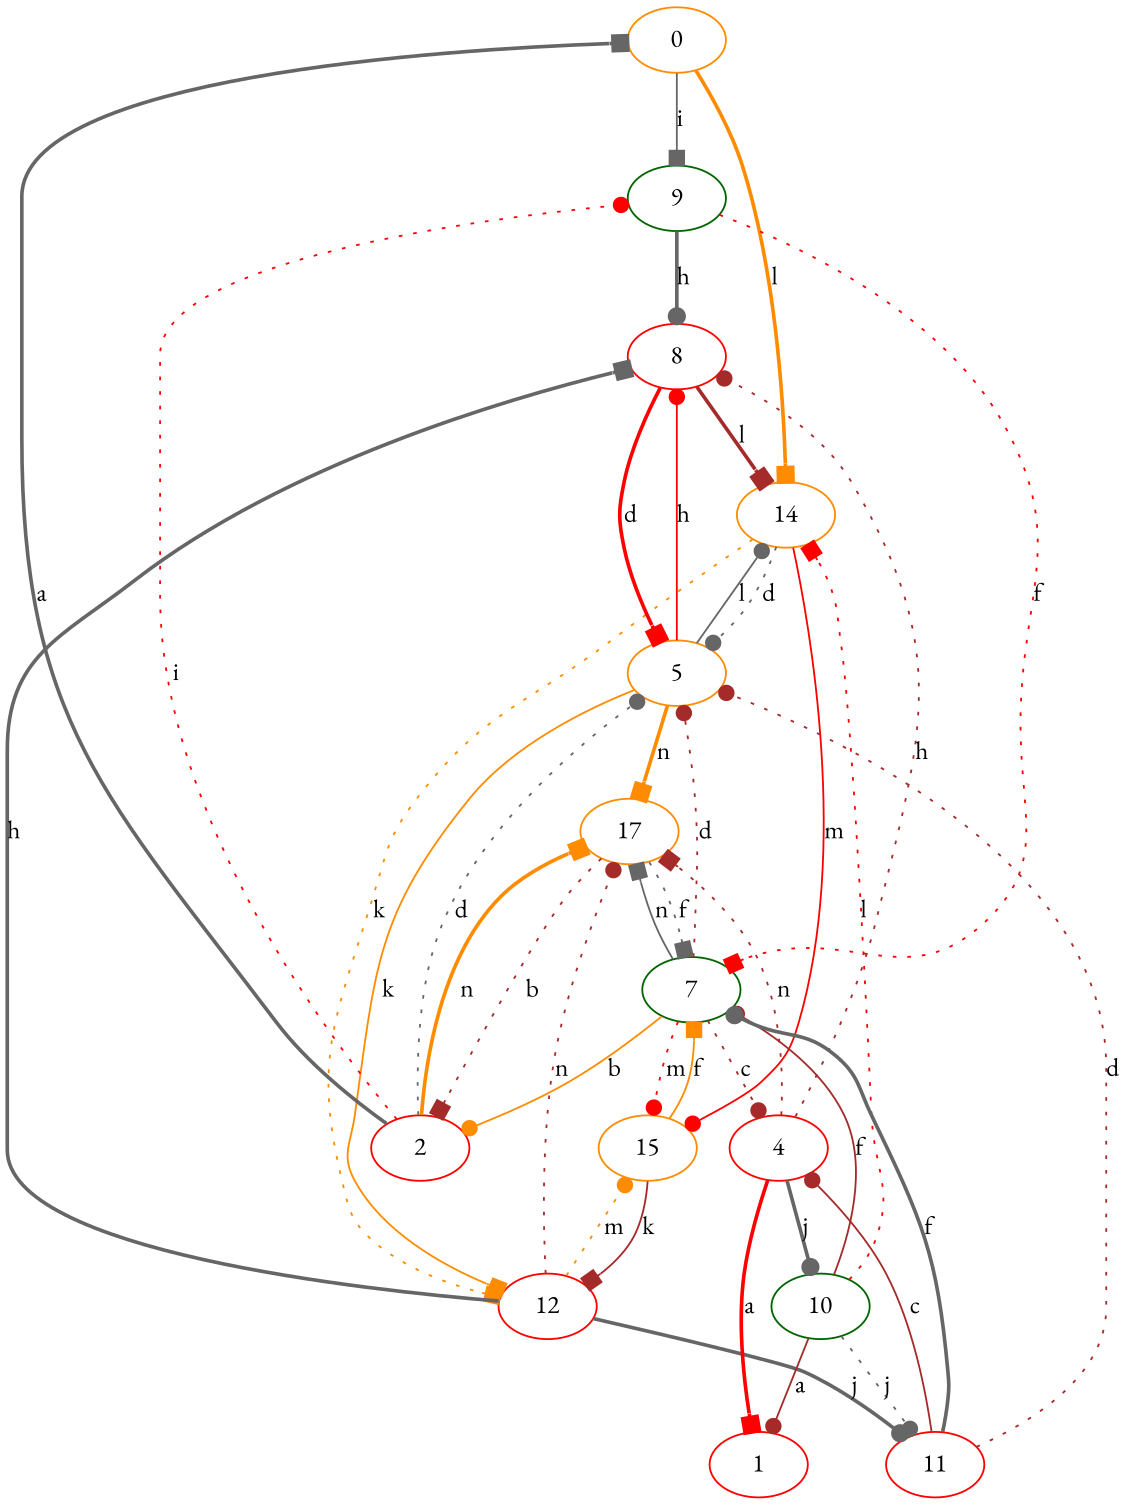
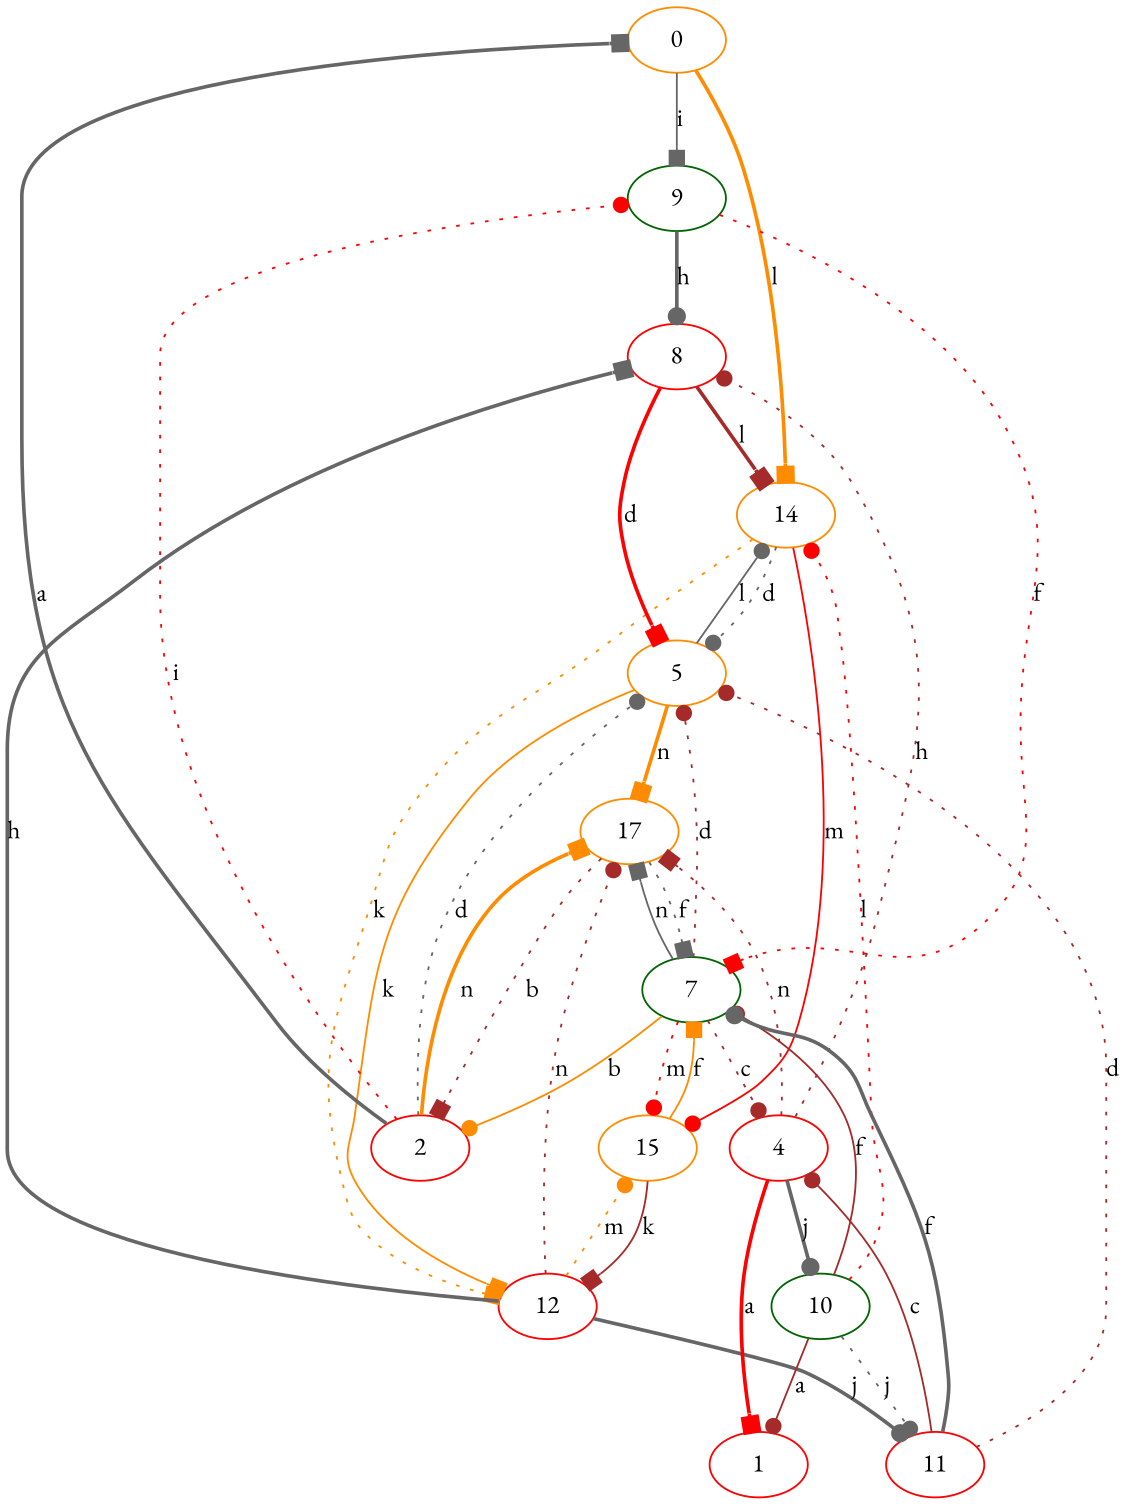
(677, 523) -> none
(862, 923) -> (862, 923)
